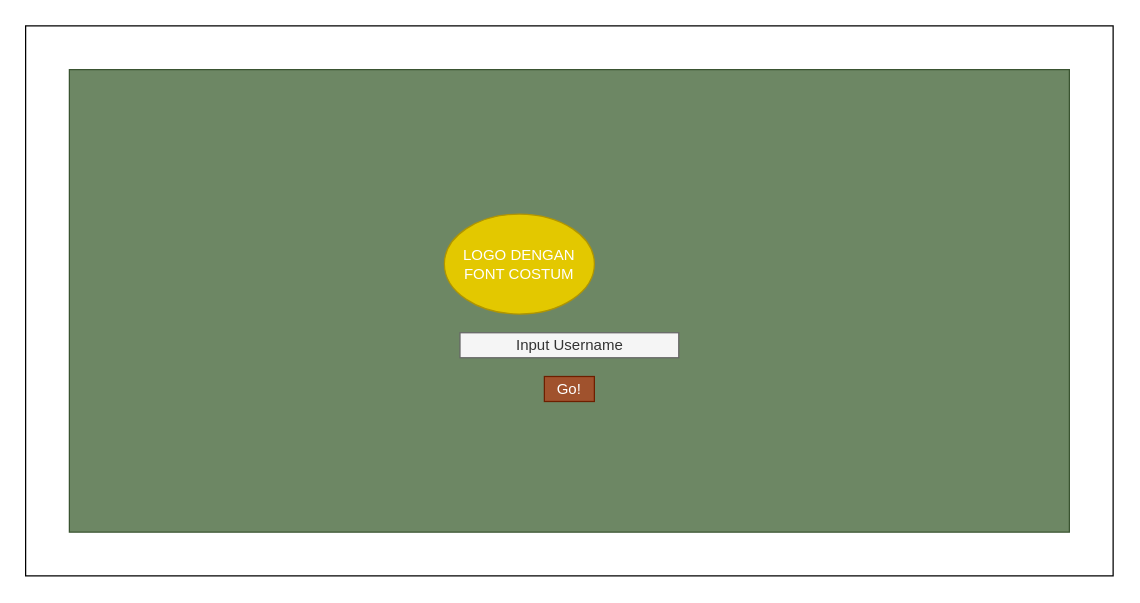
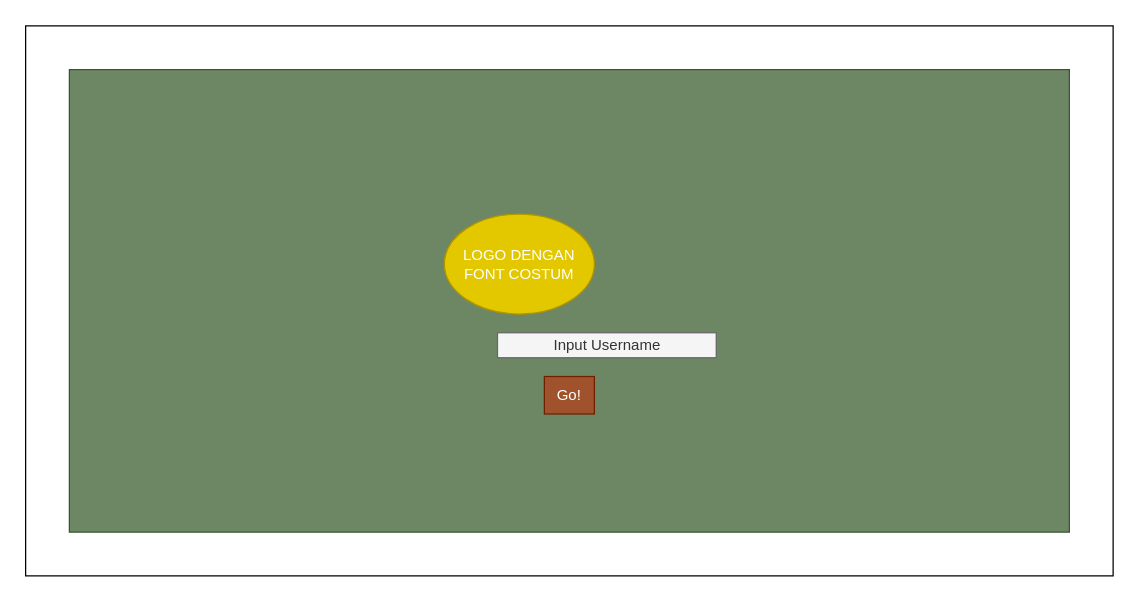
(569, 345) -> (607, 345)
(569, 389) -> (569, 395)
